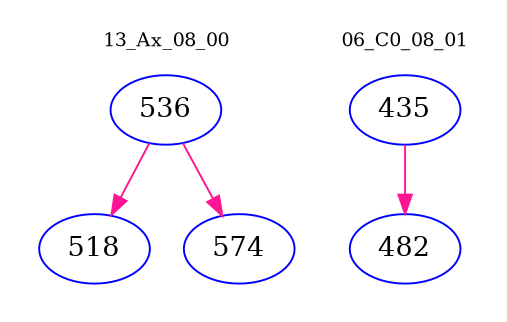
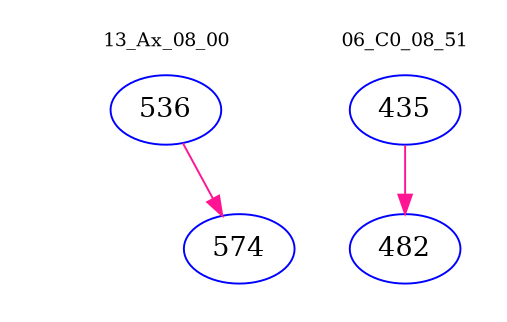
(405, 41) -> (405, 41)
(95, 249) -> none
